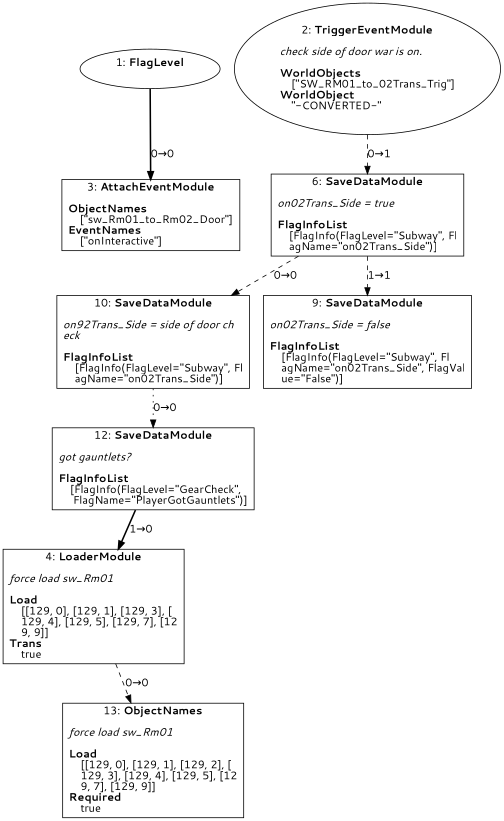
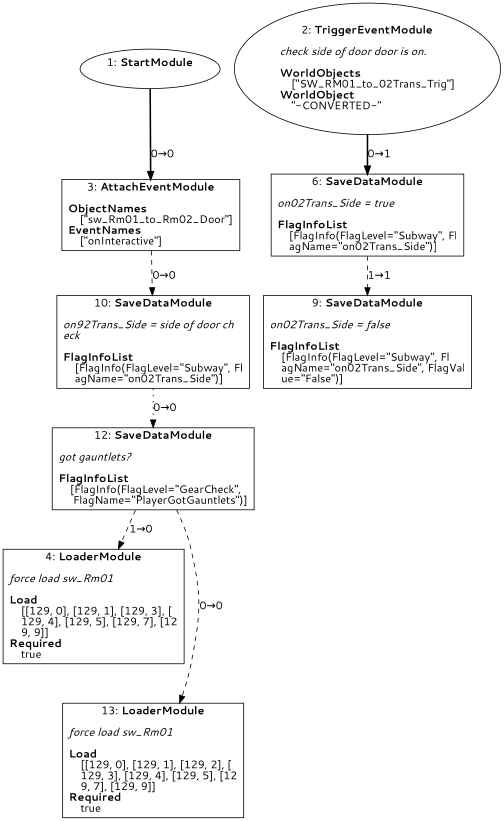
(351, 52) -> (353, 52)
(157, 63) -> (157, 63)
(367, 150) -> (367, 150)
(268, 274) -> (152, 269)
(128, 526) -> (128, 526)
(26, 644) -> (36, 644)
(122, 680) -> (199, 602)
(163, 711) -> (163, 711)
